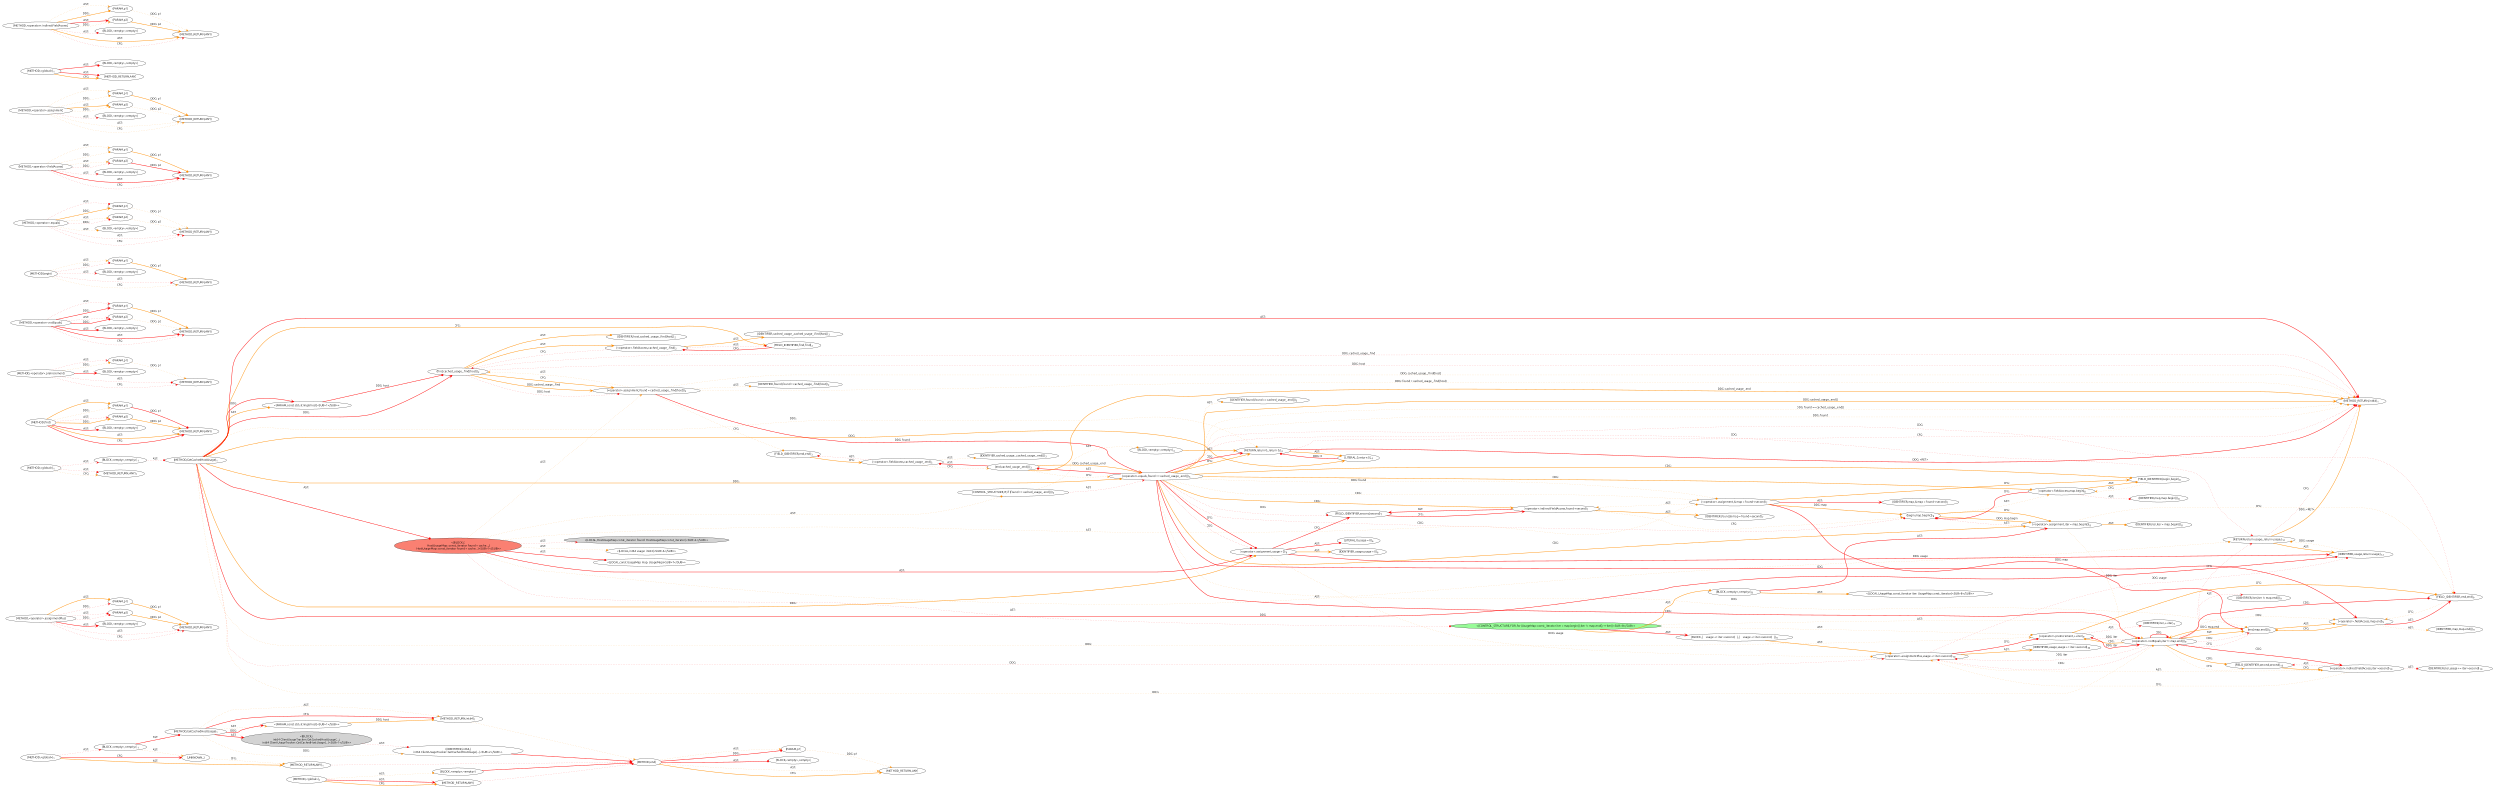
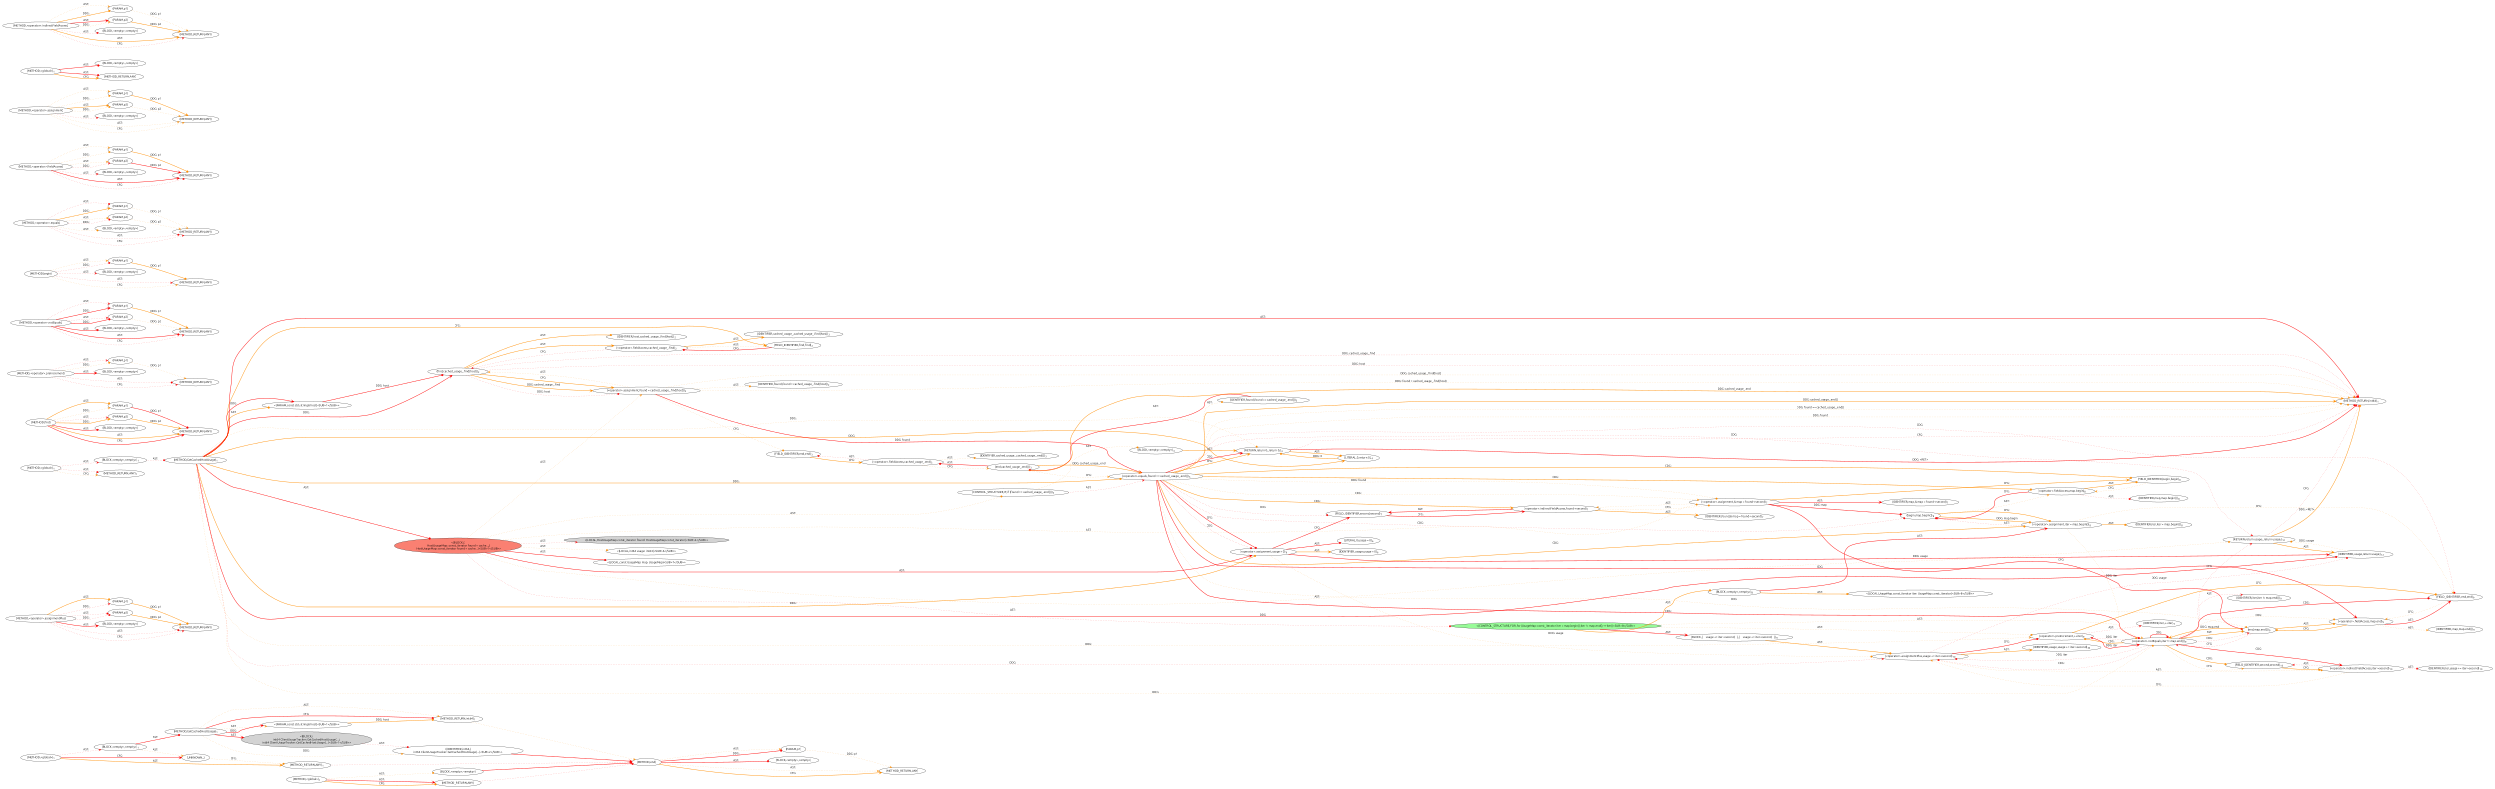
(726, 347) -> (726, 347)
(1310, 457) -> (1310, 457)
(1080, 471) -> (1135, 425)
(1834, 509) -> (1834, 509)
(1746, 529) -> (1653, 509)
(2062, 560) -> (2062, 560)
